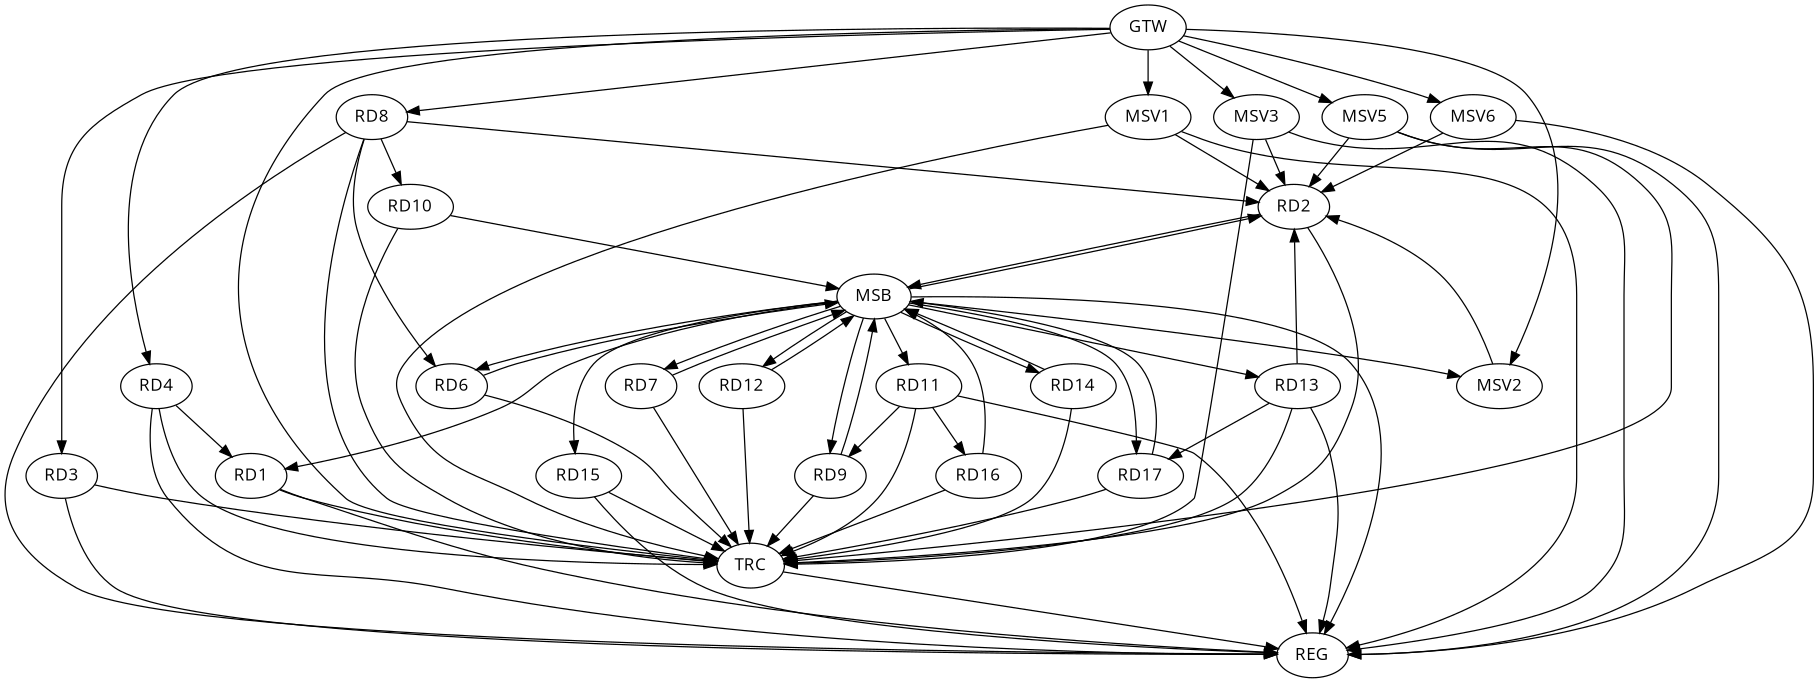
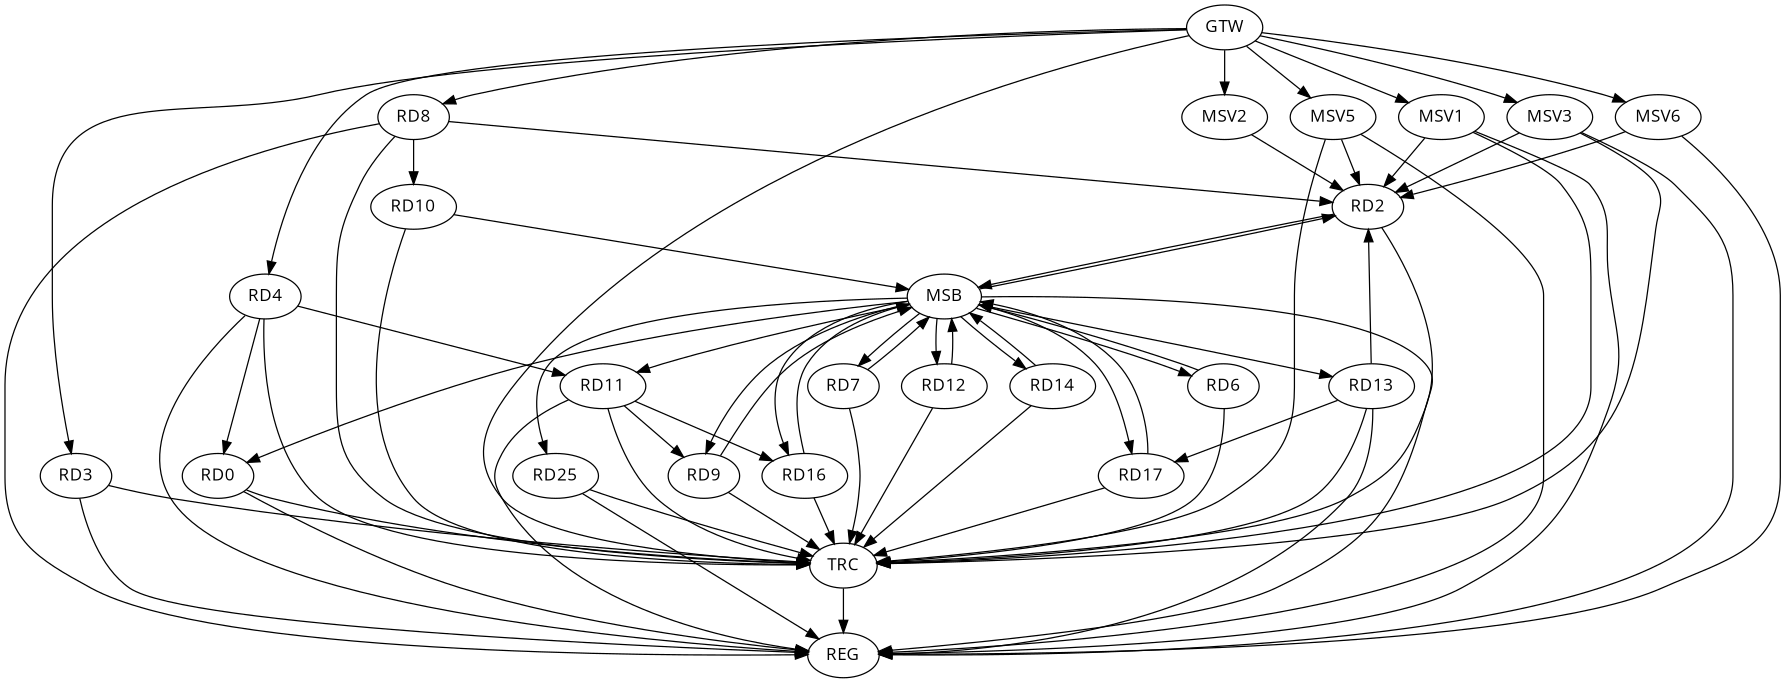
(366, 255) -> none
(1180, 333) -> (805, 342)
none -> (425, 339)
(251, 476) -> (218, 476)
(579, 476) -> (556, 476)
